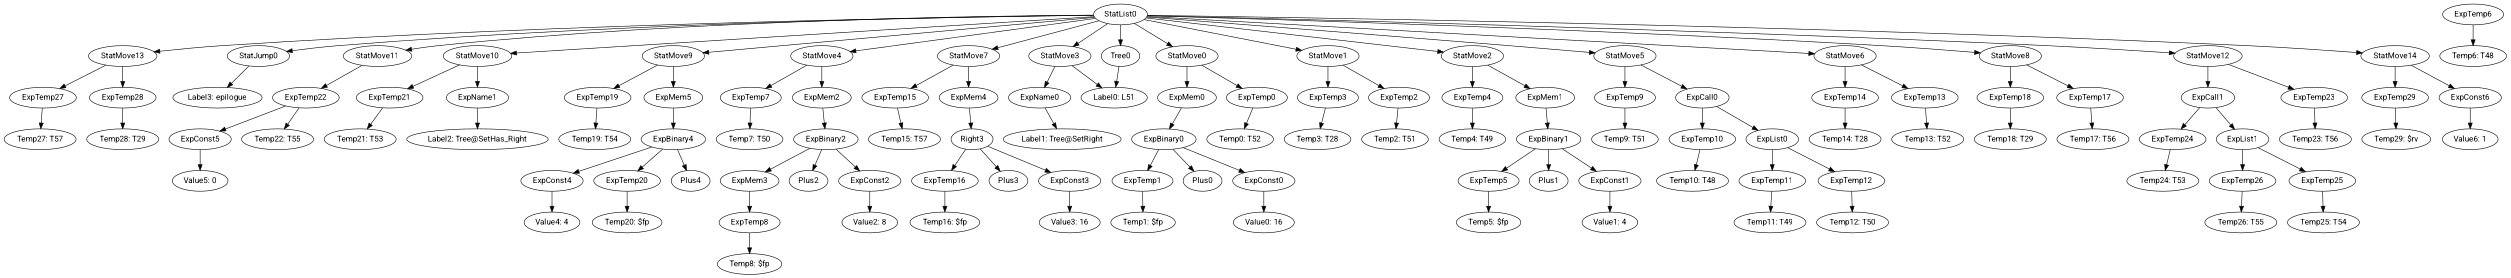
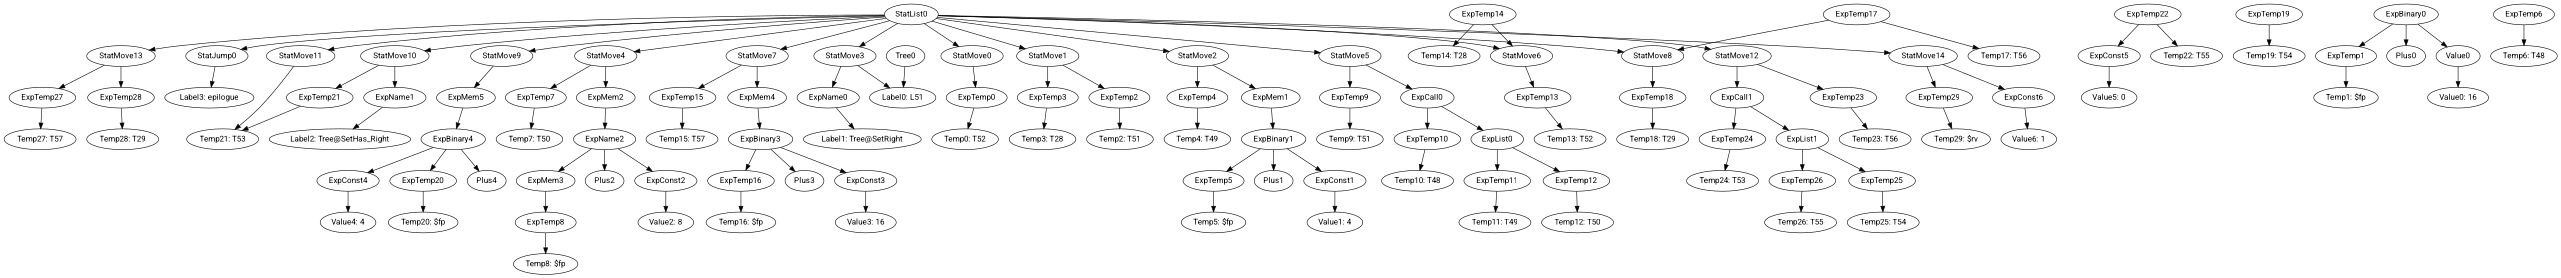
(1121, 32) -> none
(1845, 74) -> (1504, 37)
(344, 75) -> (269, 98)
(638, 75) -> none
(2047, 75) -> (1756, 34)
(1187, 98) -> none
(826, 139) -> (605, 139)
(972, 139) -> (761, 139)
(1264, 181) -> (2458, 56)
